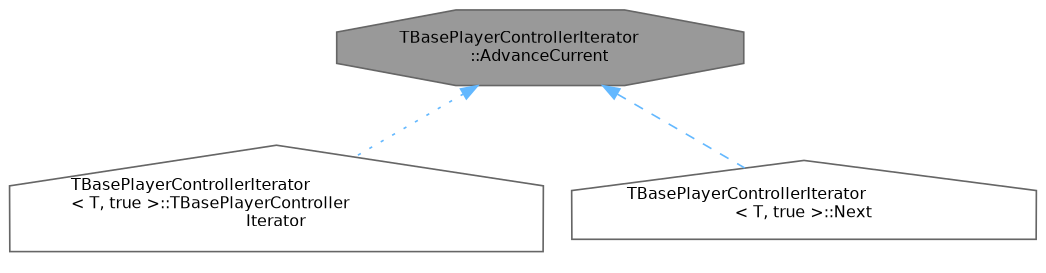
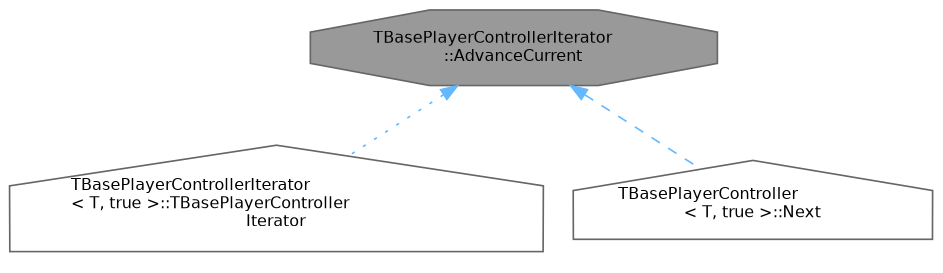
(804, 204) -> (753, 204)
